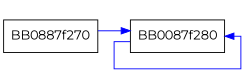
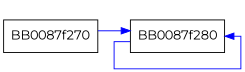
(51, 36) -> (51, 36)
